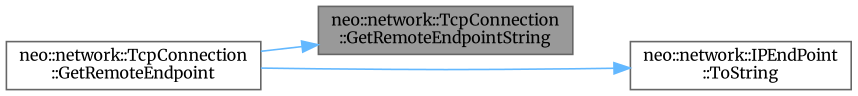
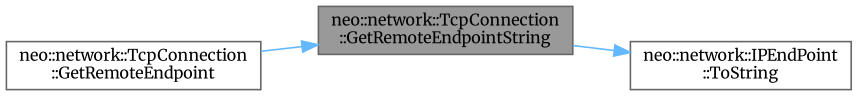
(437, 70) -> (594, 48)
